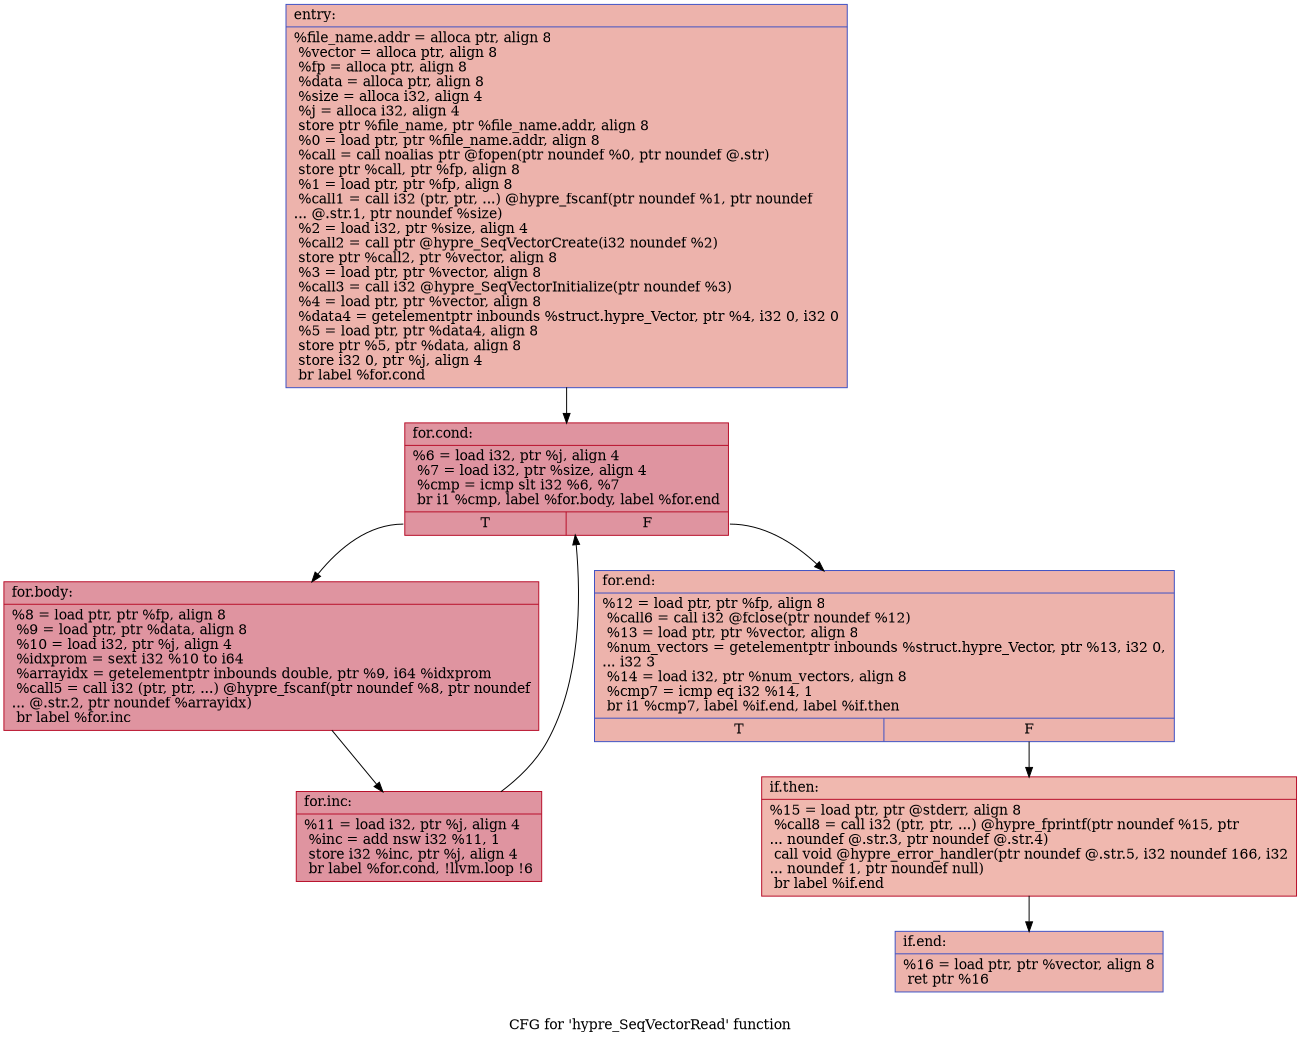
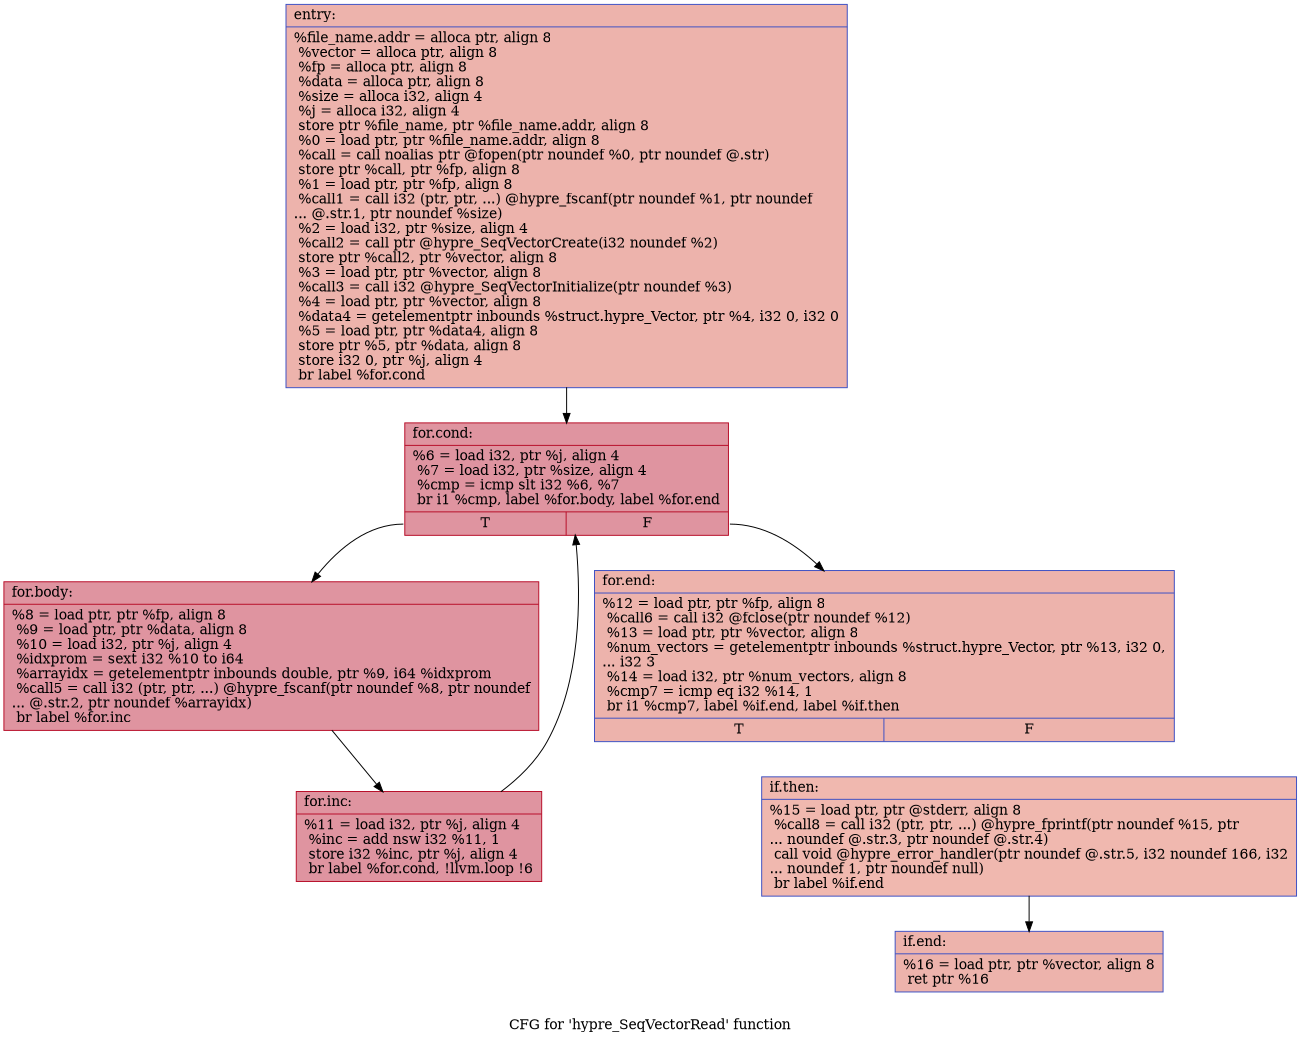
(1029, 754) -> none
(1029, 836) -> (1029, 836)
